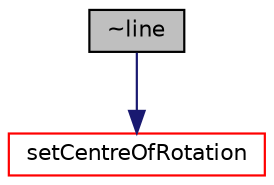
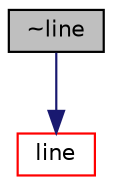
(137, 154) -> (56, 154)
